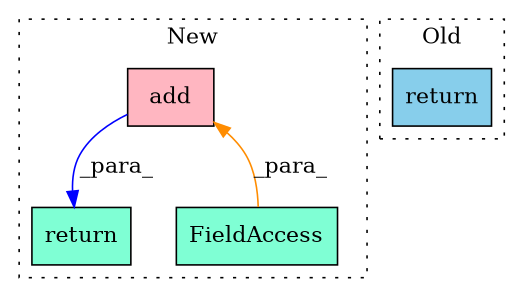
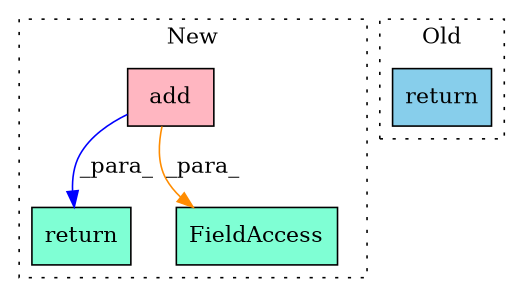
(251, 166) -> (161, 165)
